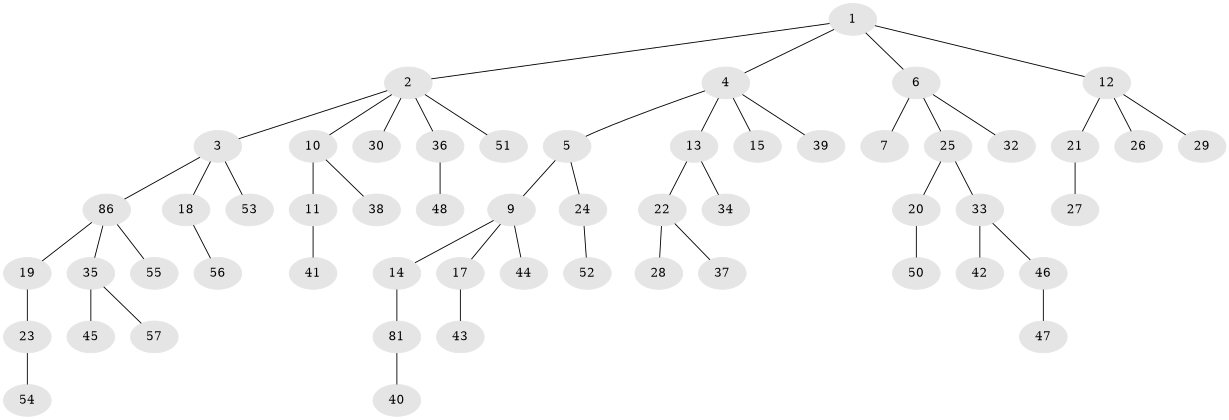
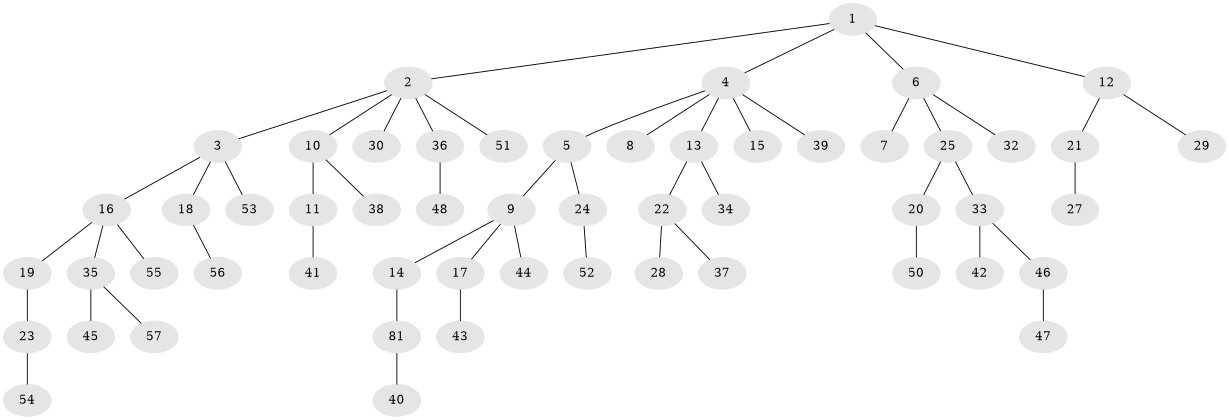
none -> (631, 146)
(1139, 146) -> none
(107, 210) -> (107, 210)
